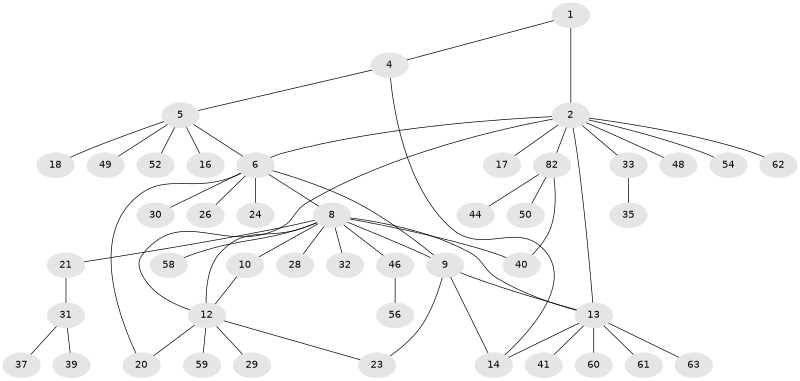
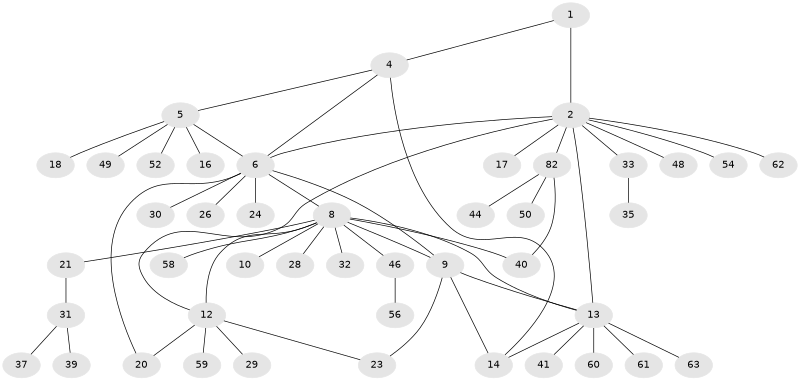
none -> (323, 115)
(226, 290) -> none
